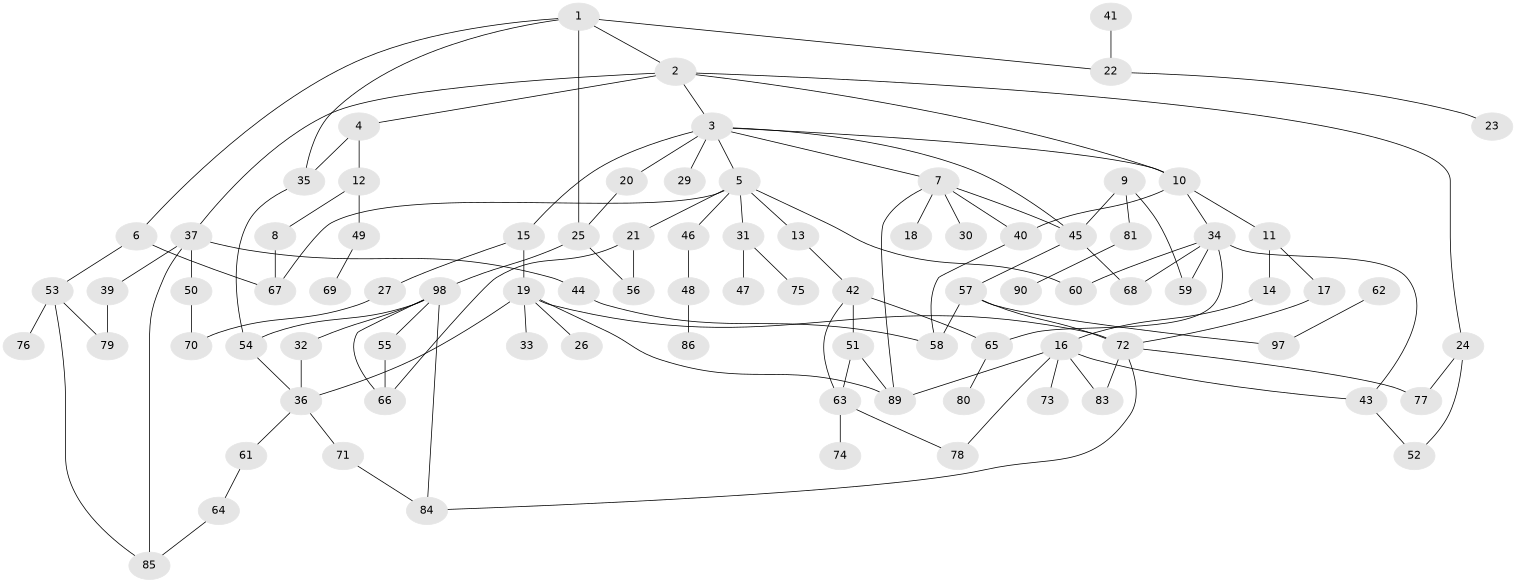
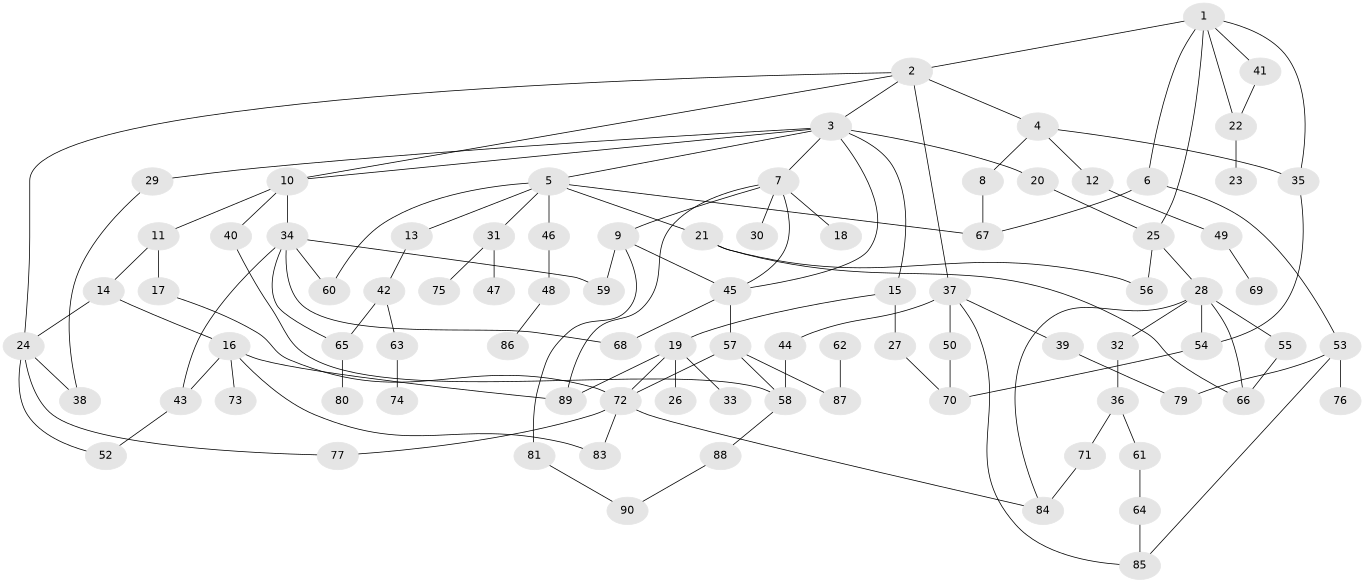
none -> (1232, 44)
(317, 209) -> (1010, 154)
(980, 209) -> (678, 213)
(440, 291) -> (1202, 291)
none -> (64, 319)
(853, 346) -> none
(1279, 346) -> (840, 401)
(414, 359) -> none
(274, 374) -> (1076, 375)
none -> (80, 401)
none -> (721, 456)
(958, 456) -> none
